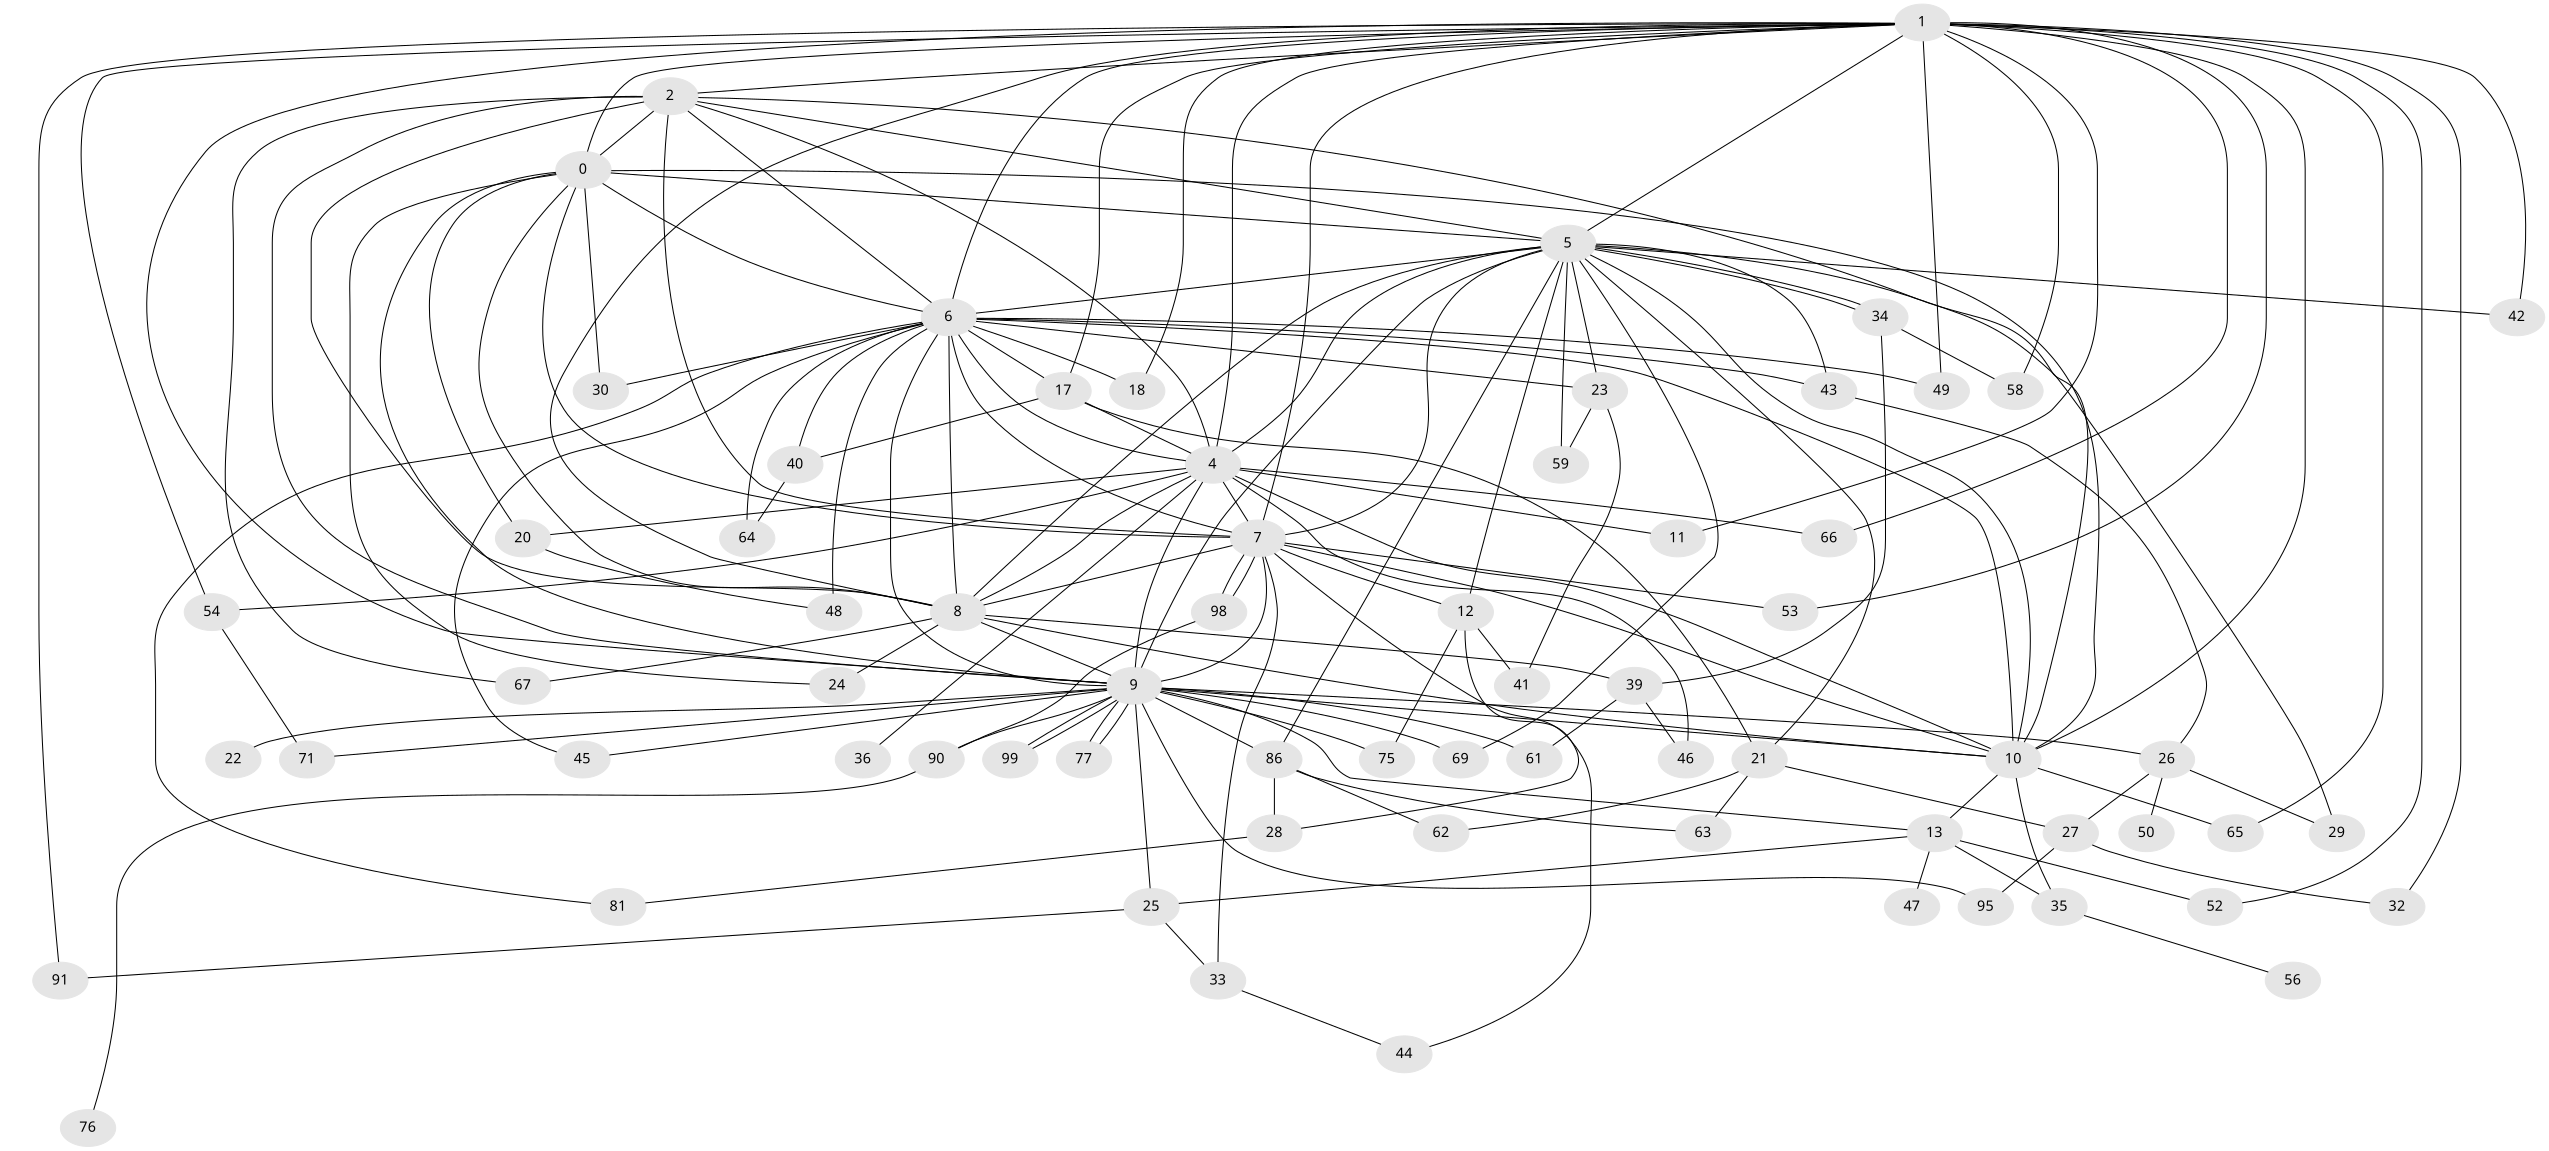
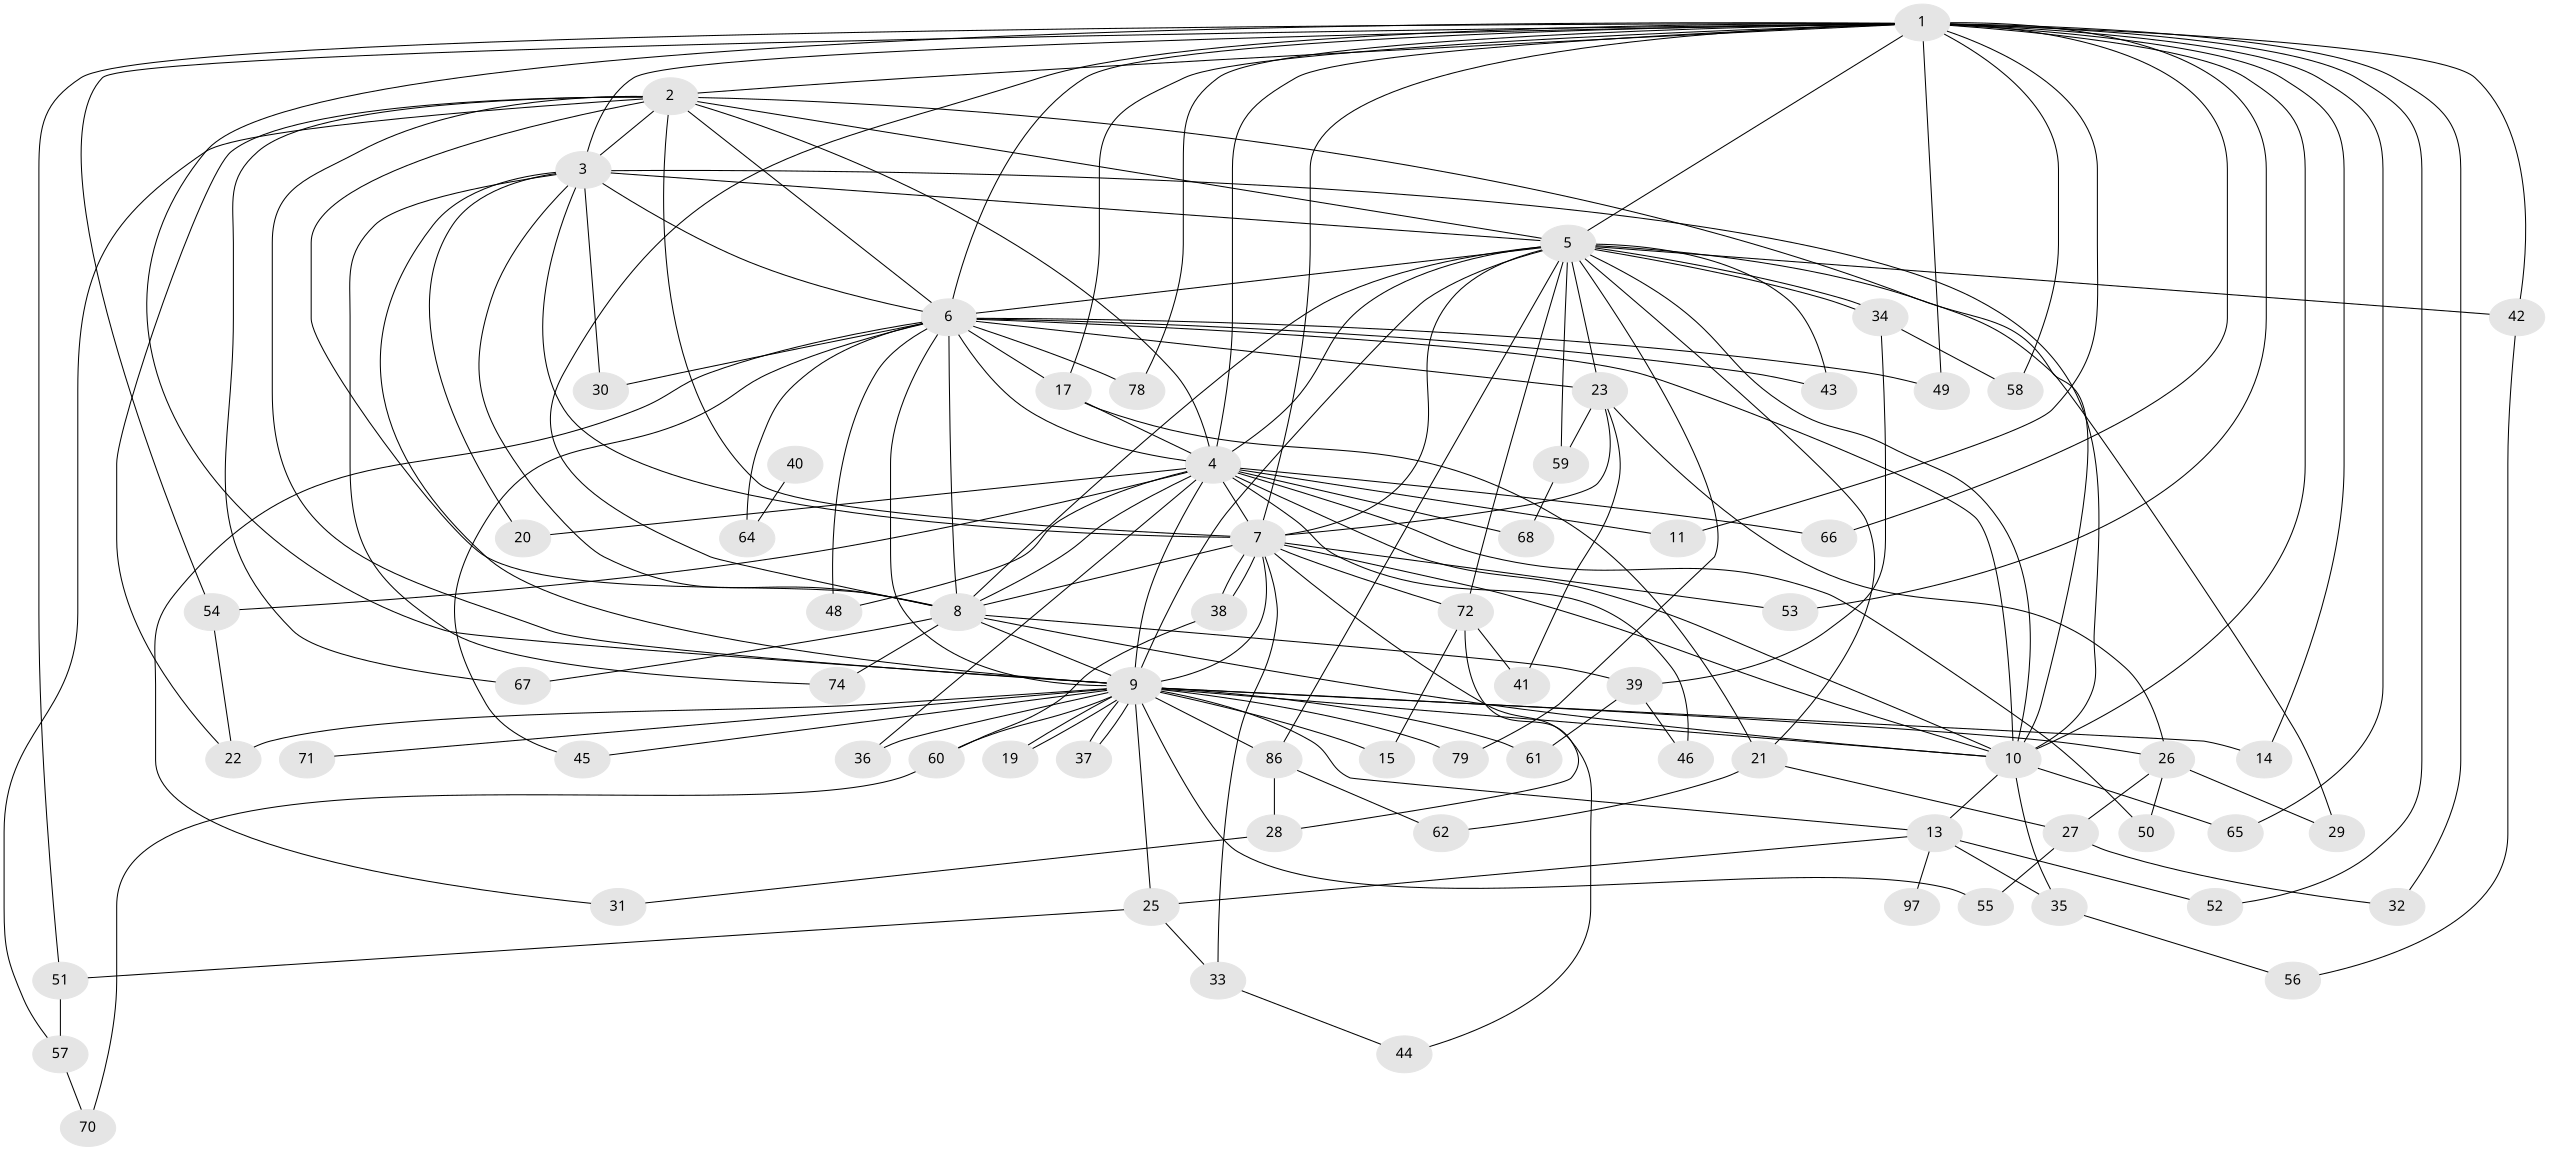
(583, 170) -> (583, 170)
none -> (182, 252)
(843, 367) -> none
(1137, 391) -> (1137, 391)
(930, 428) -> none
(1063, 469) -> (1472, 514)
(2106, 503) -> (1857, 584)
none -> (1526, 538)
none -> (1716, 570)
(728, 595) -> (990, 570)
(1219, 612) -> (1219, 612)
(1466, 612) -> (1466, 612)
(259, 686) -> (223, 686)
(837, 686) -> (837, 686)
none -> (2508, 711)
none -> (995, 718)
(937, 760) -> (937, 760)
(1010, 760) -> (1010, 760)
(1084, 760) -> (1084, 760)
(1387, 760) -> (1387, 760)
(1461, 760) -> (1461, 760)
none -> (2264, 760)
(1703, 833) -> none
(618, 907) -> (618, 907)
(1912, 907) -> (1912, 907)
(1986, 907) -> (1986, 907)
(60, 981) -> (60, 981)
none -> (60, 1054)
(88, 1128) -> (88, 1128)
